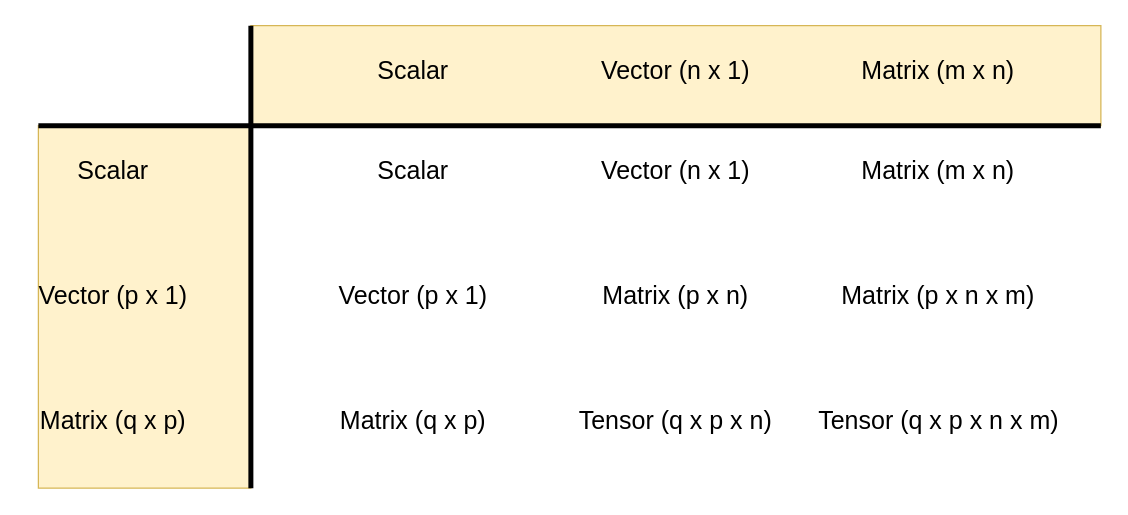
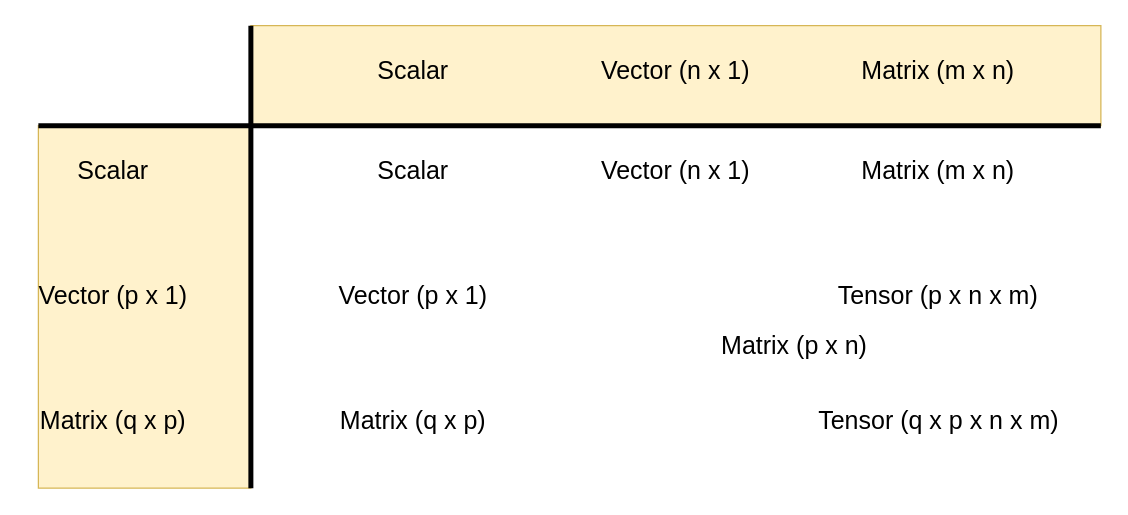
(676, 294) -> (794, 344)
(938, 294) -> (938, 294)
(676, 419) -> none
